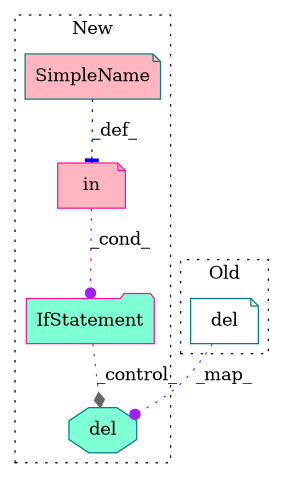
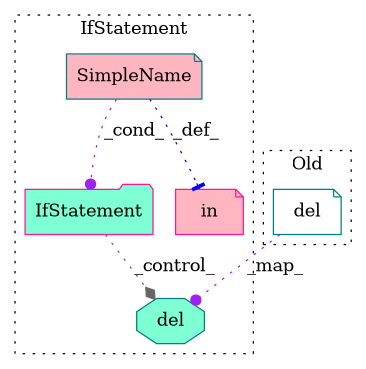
(93, 29) -> (134, 29)
(91, 248) -> (99, 137)
